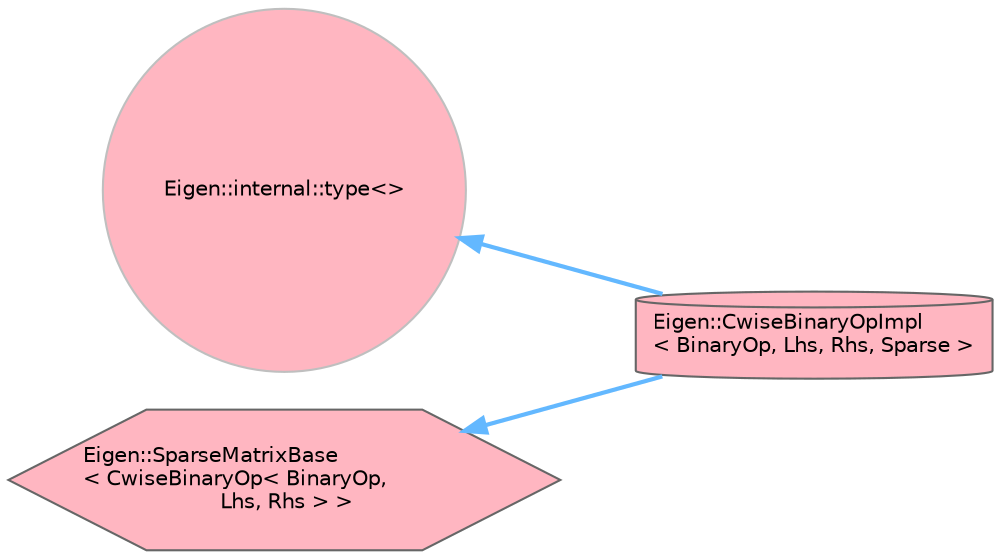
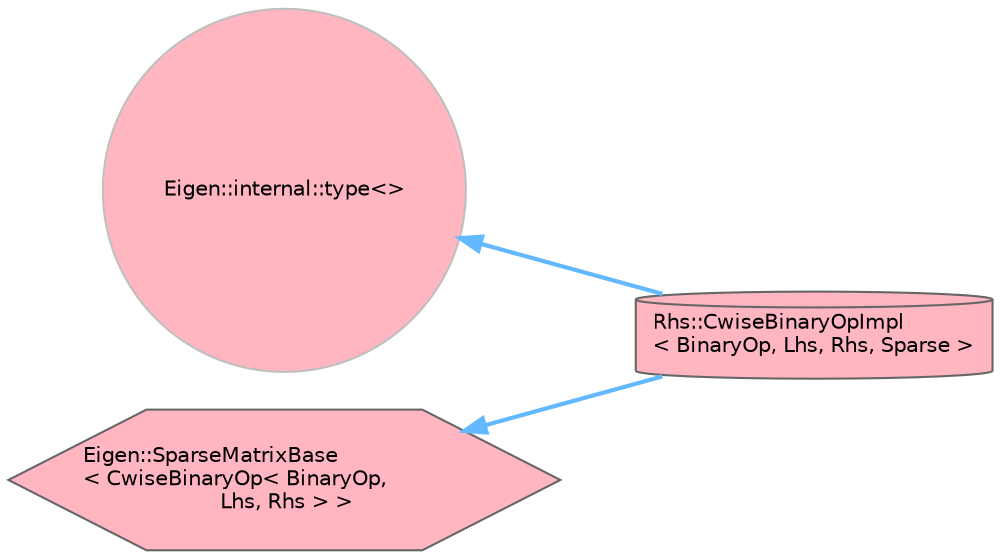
(814, 335) -> (814, 335)
